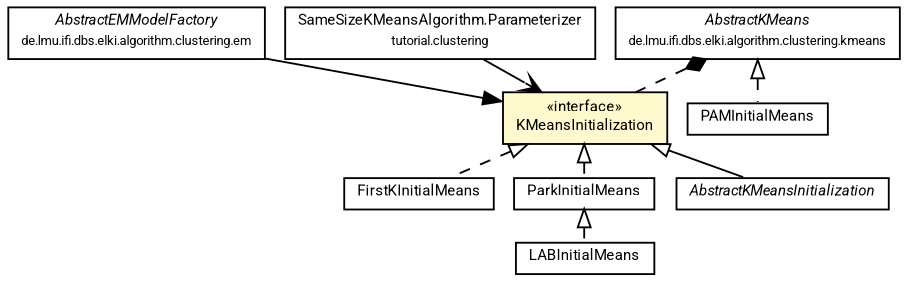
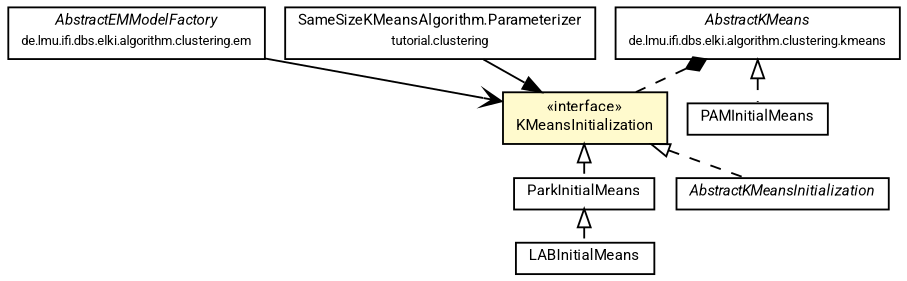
(504, 71) -> (504, 71)
(374, 78) -> (374, 78)
(706, 164) -> (706, 164)
(418, 193) -> none
